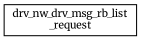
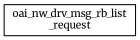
(70, 20) -> (70, 20)
